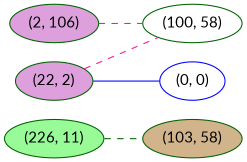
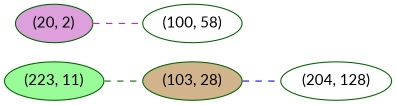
(54, 23) -> none
(54, 81) -> (54, 23)
(192, 81) -> none
none -> (336, 81)
(54, 139) -> (54, 81)
(192, 139) -> (192, 81)
